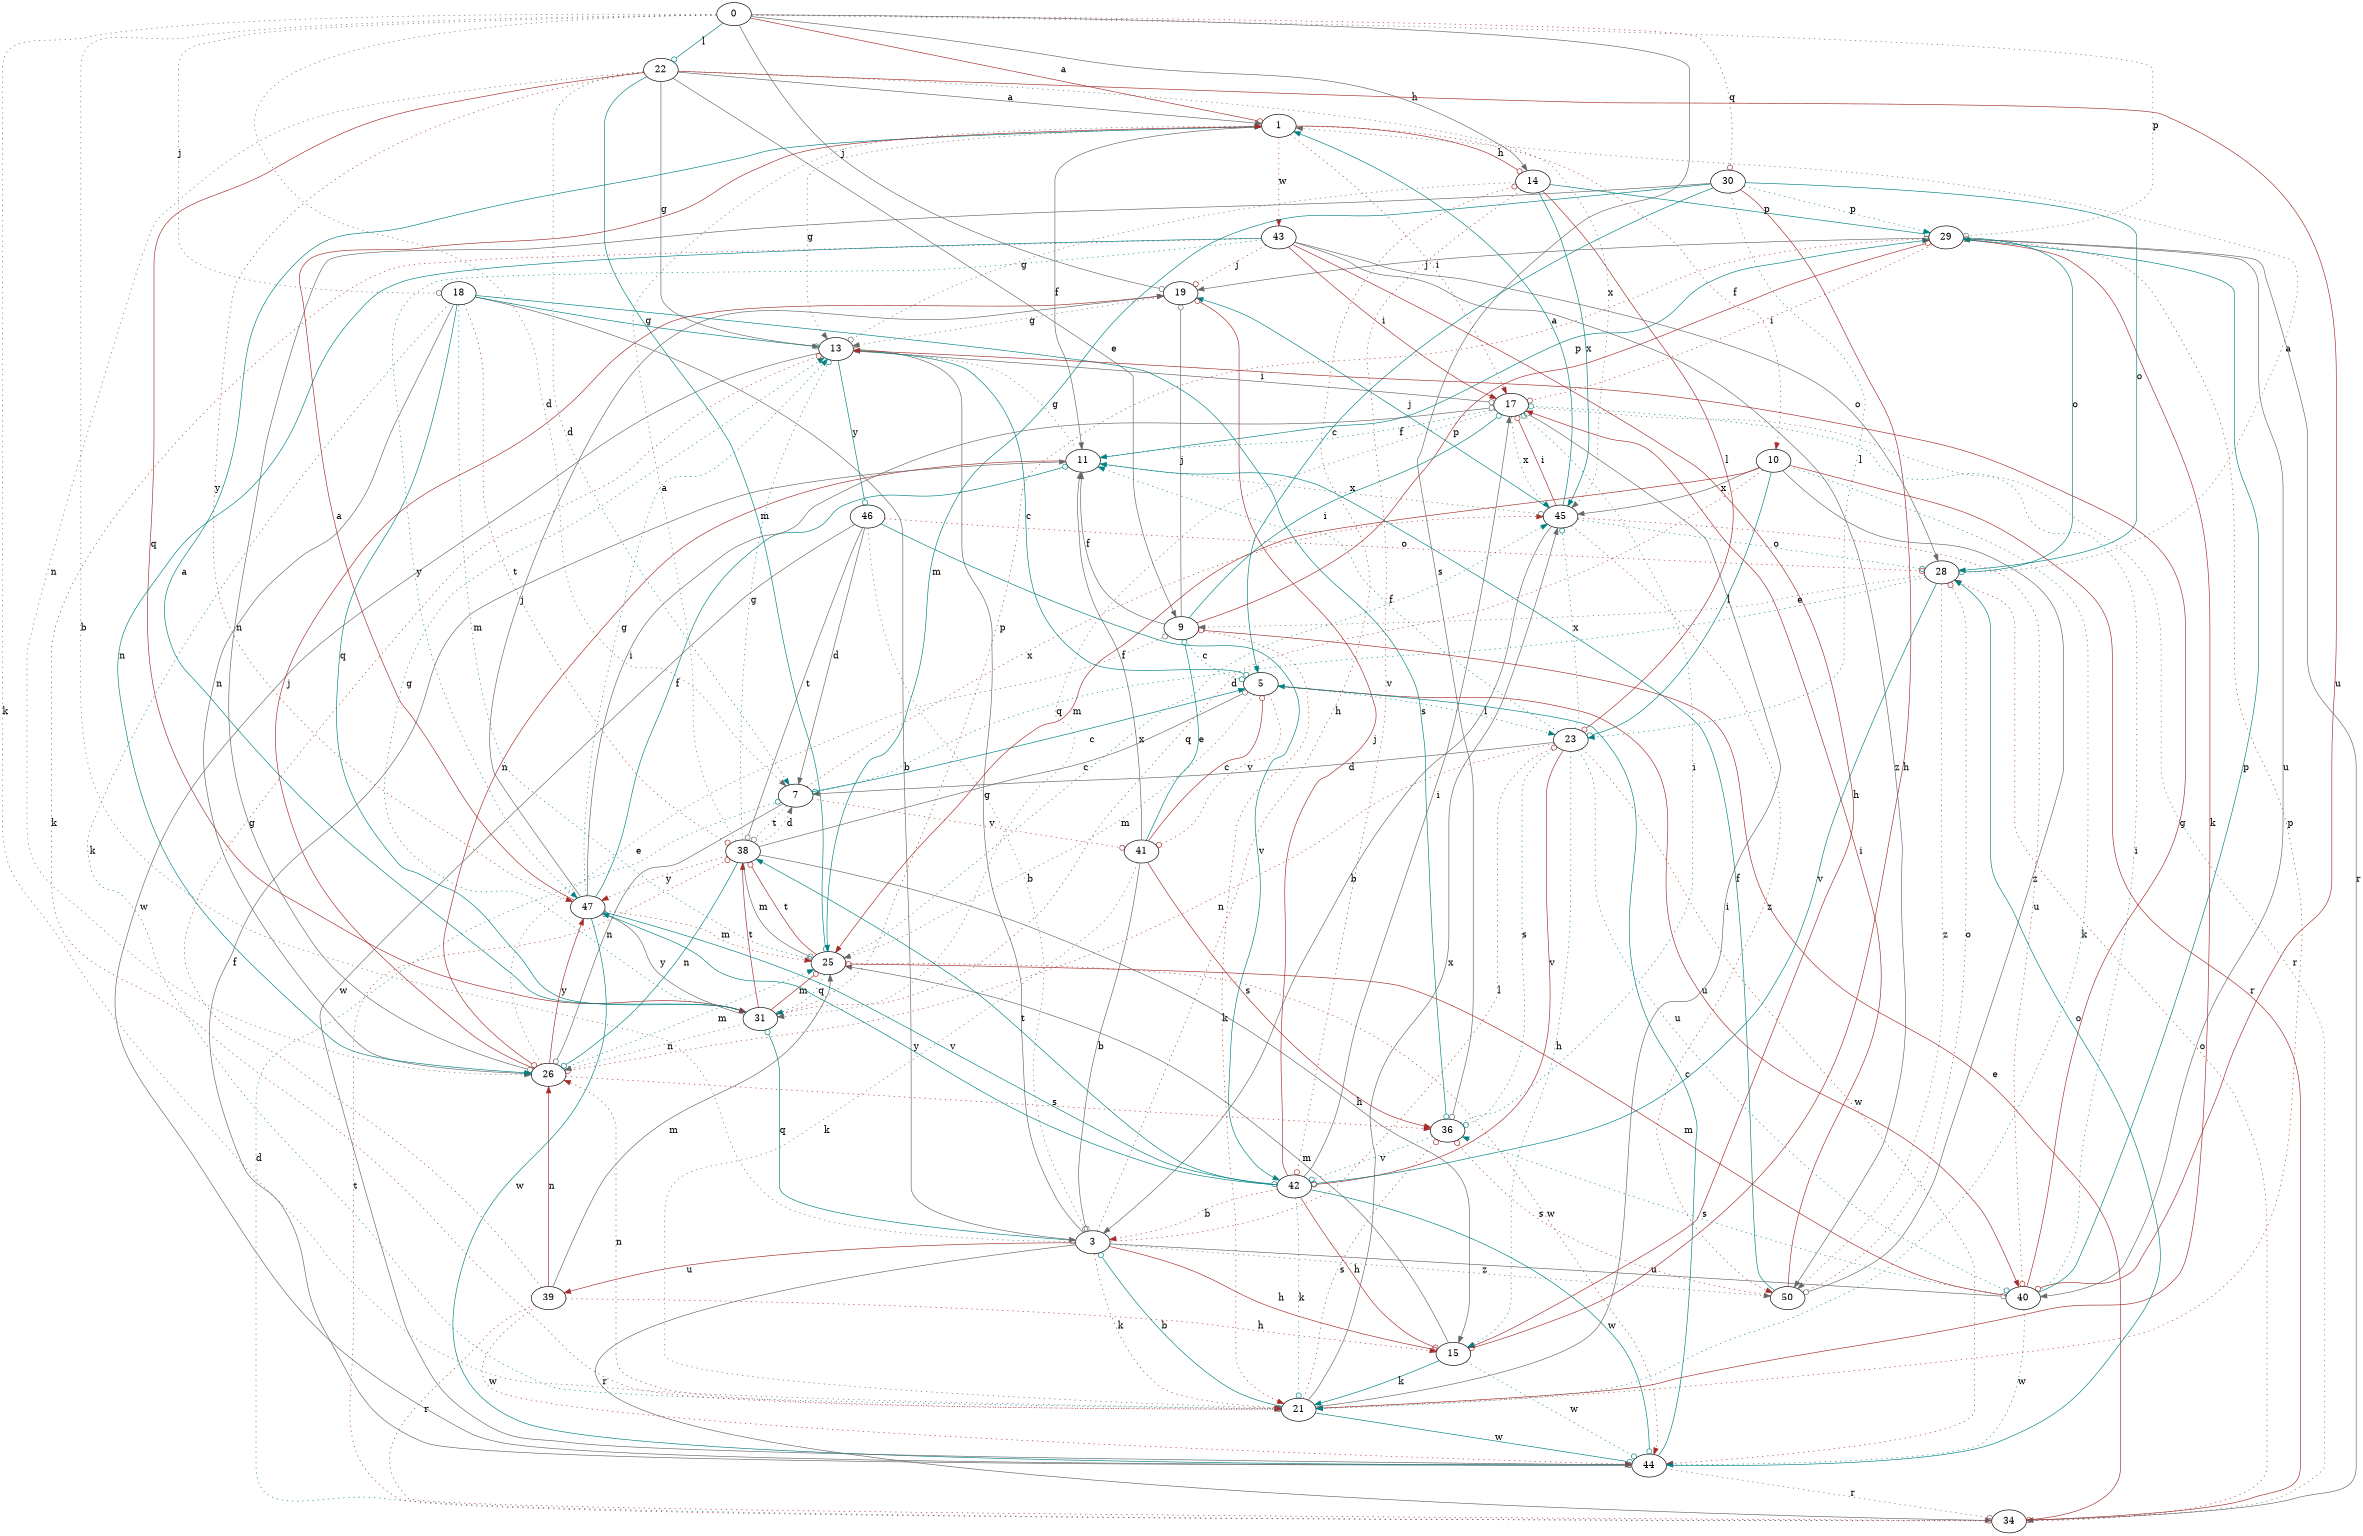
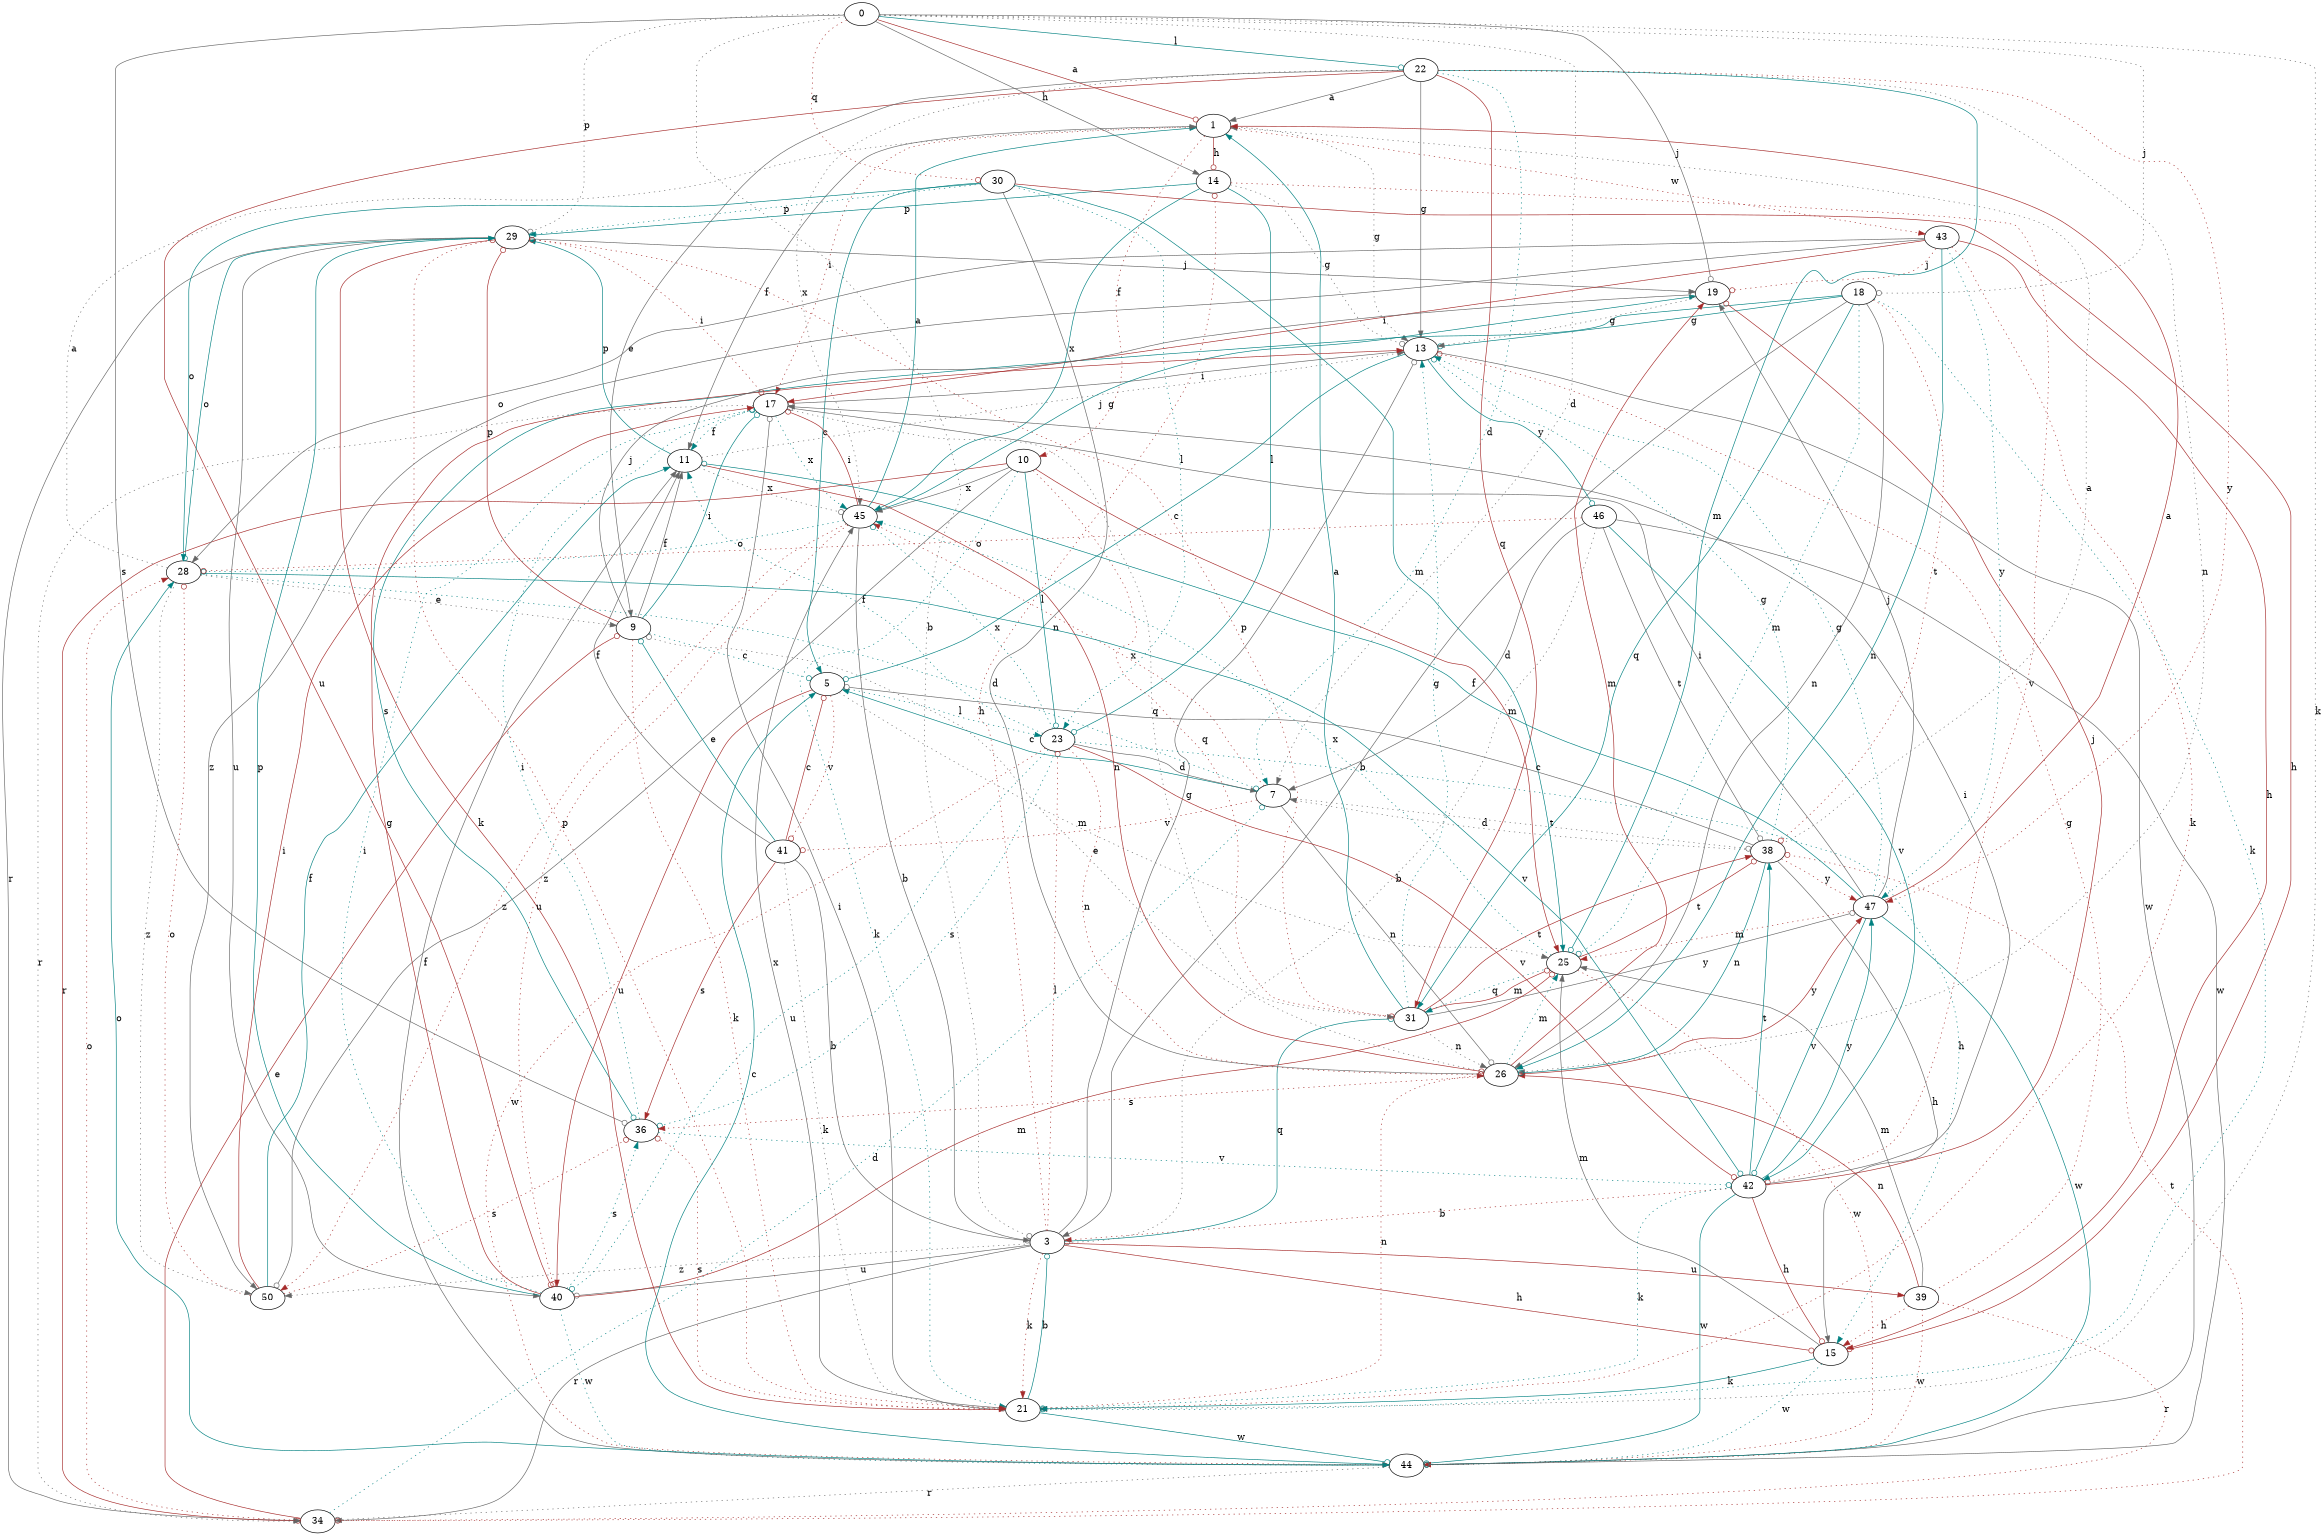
(1722, 459) -> (1271, 495)
(289, 684) -> (1612, 684)
(760, 920) -> none
